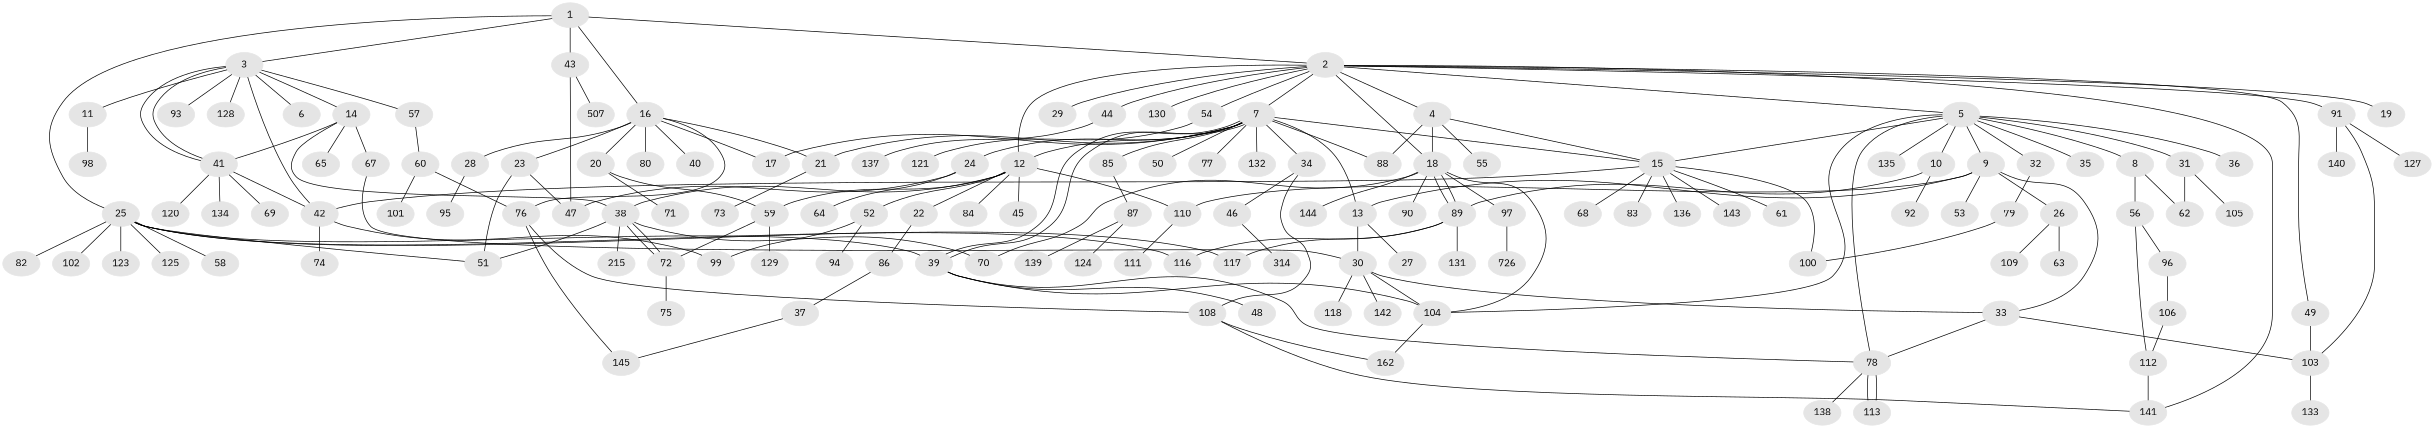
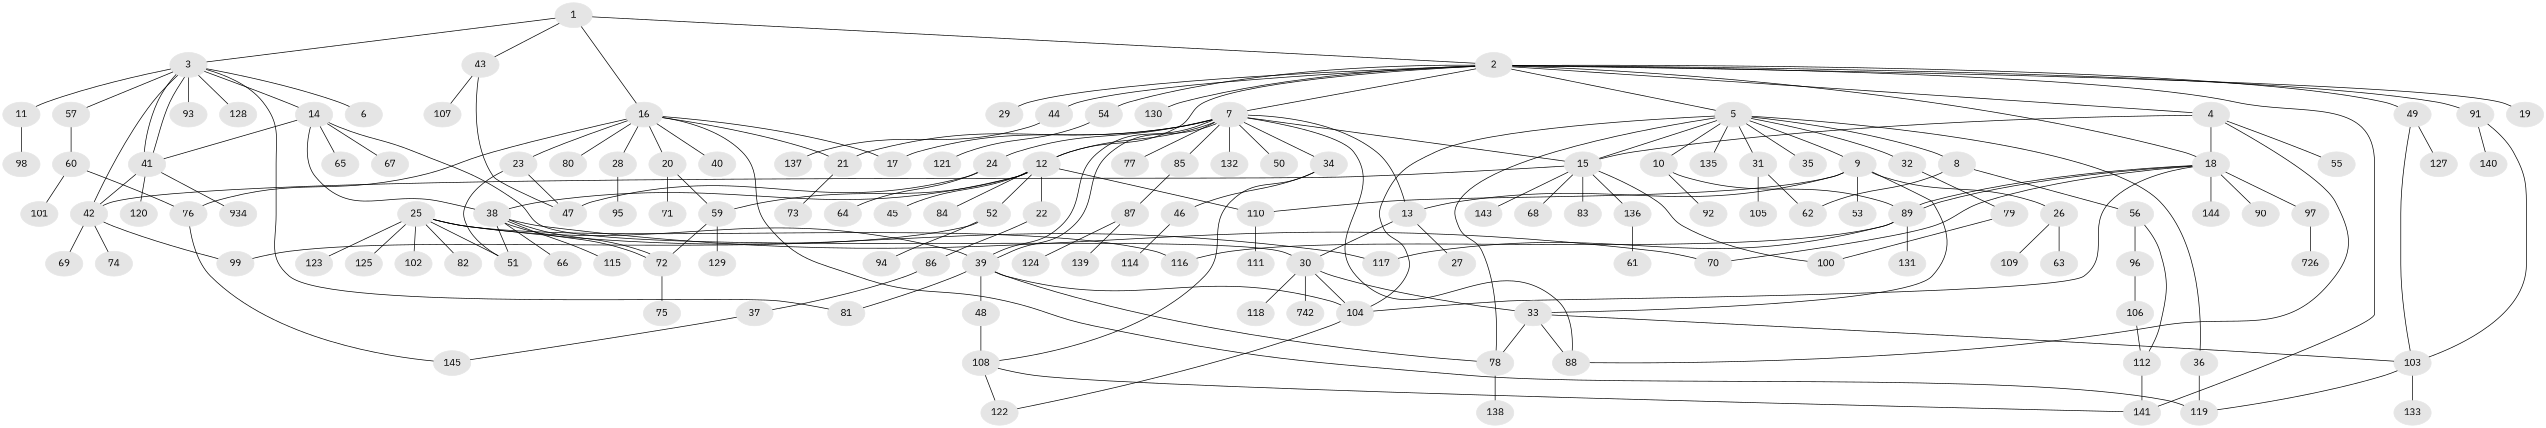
(234, 38) -> none
(596, 115) -> (442, 115)
(2375, 139) -> (2426, 139)
(1718, 186) -> (1633, 239)
(244, 189) -> (77, 239)
(220, 214) -> (238, 214)
(829, 250) -> (896, 243)
(220, 264) -> none
none -> (563, 264)
(616, 264) -> (612, 264)
(1282, 264) -> (1130, 264)
(849, 301) -> (981, 338)
none -> (846, 313)
(1383, 313) -> (1305, 313)
none -> (1552, 338)
(1385, 363) -> (1000, 413)
(1872, 413) -> none
none -> (2199, 413)
